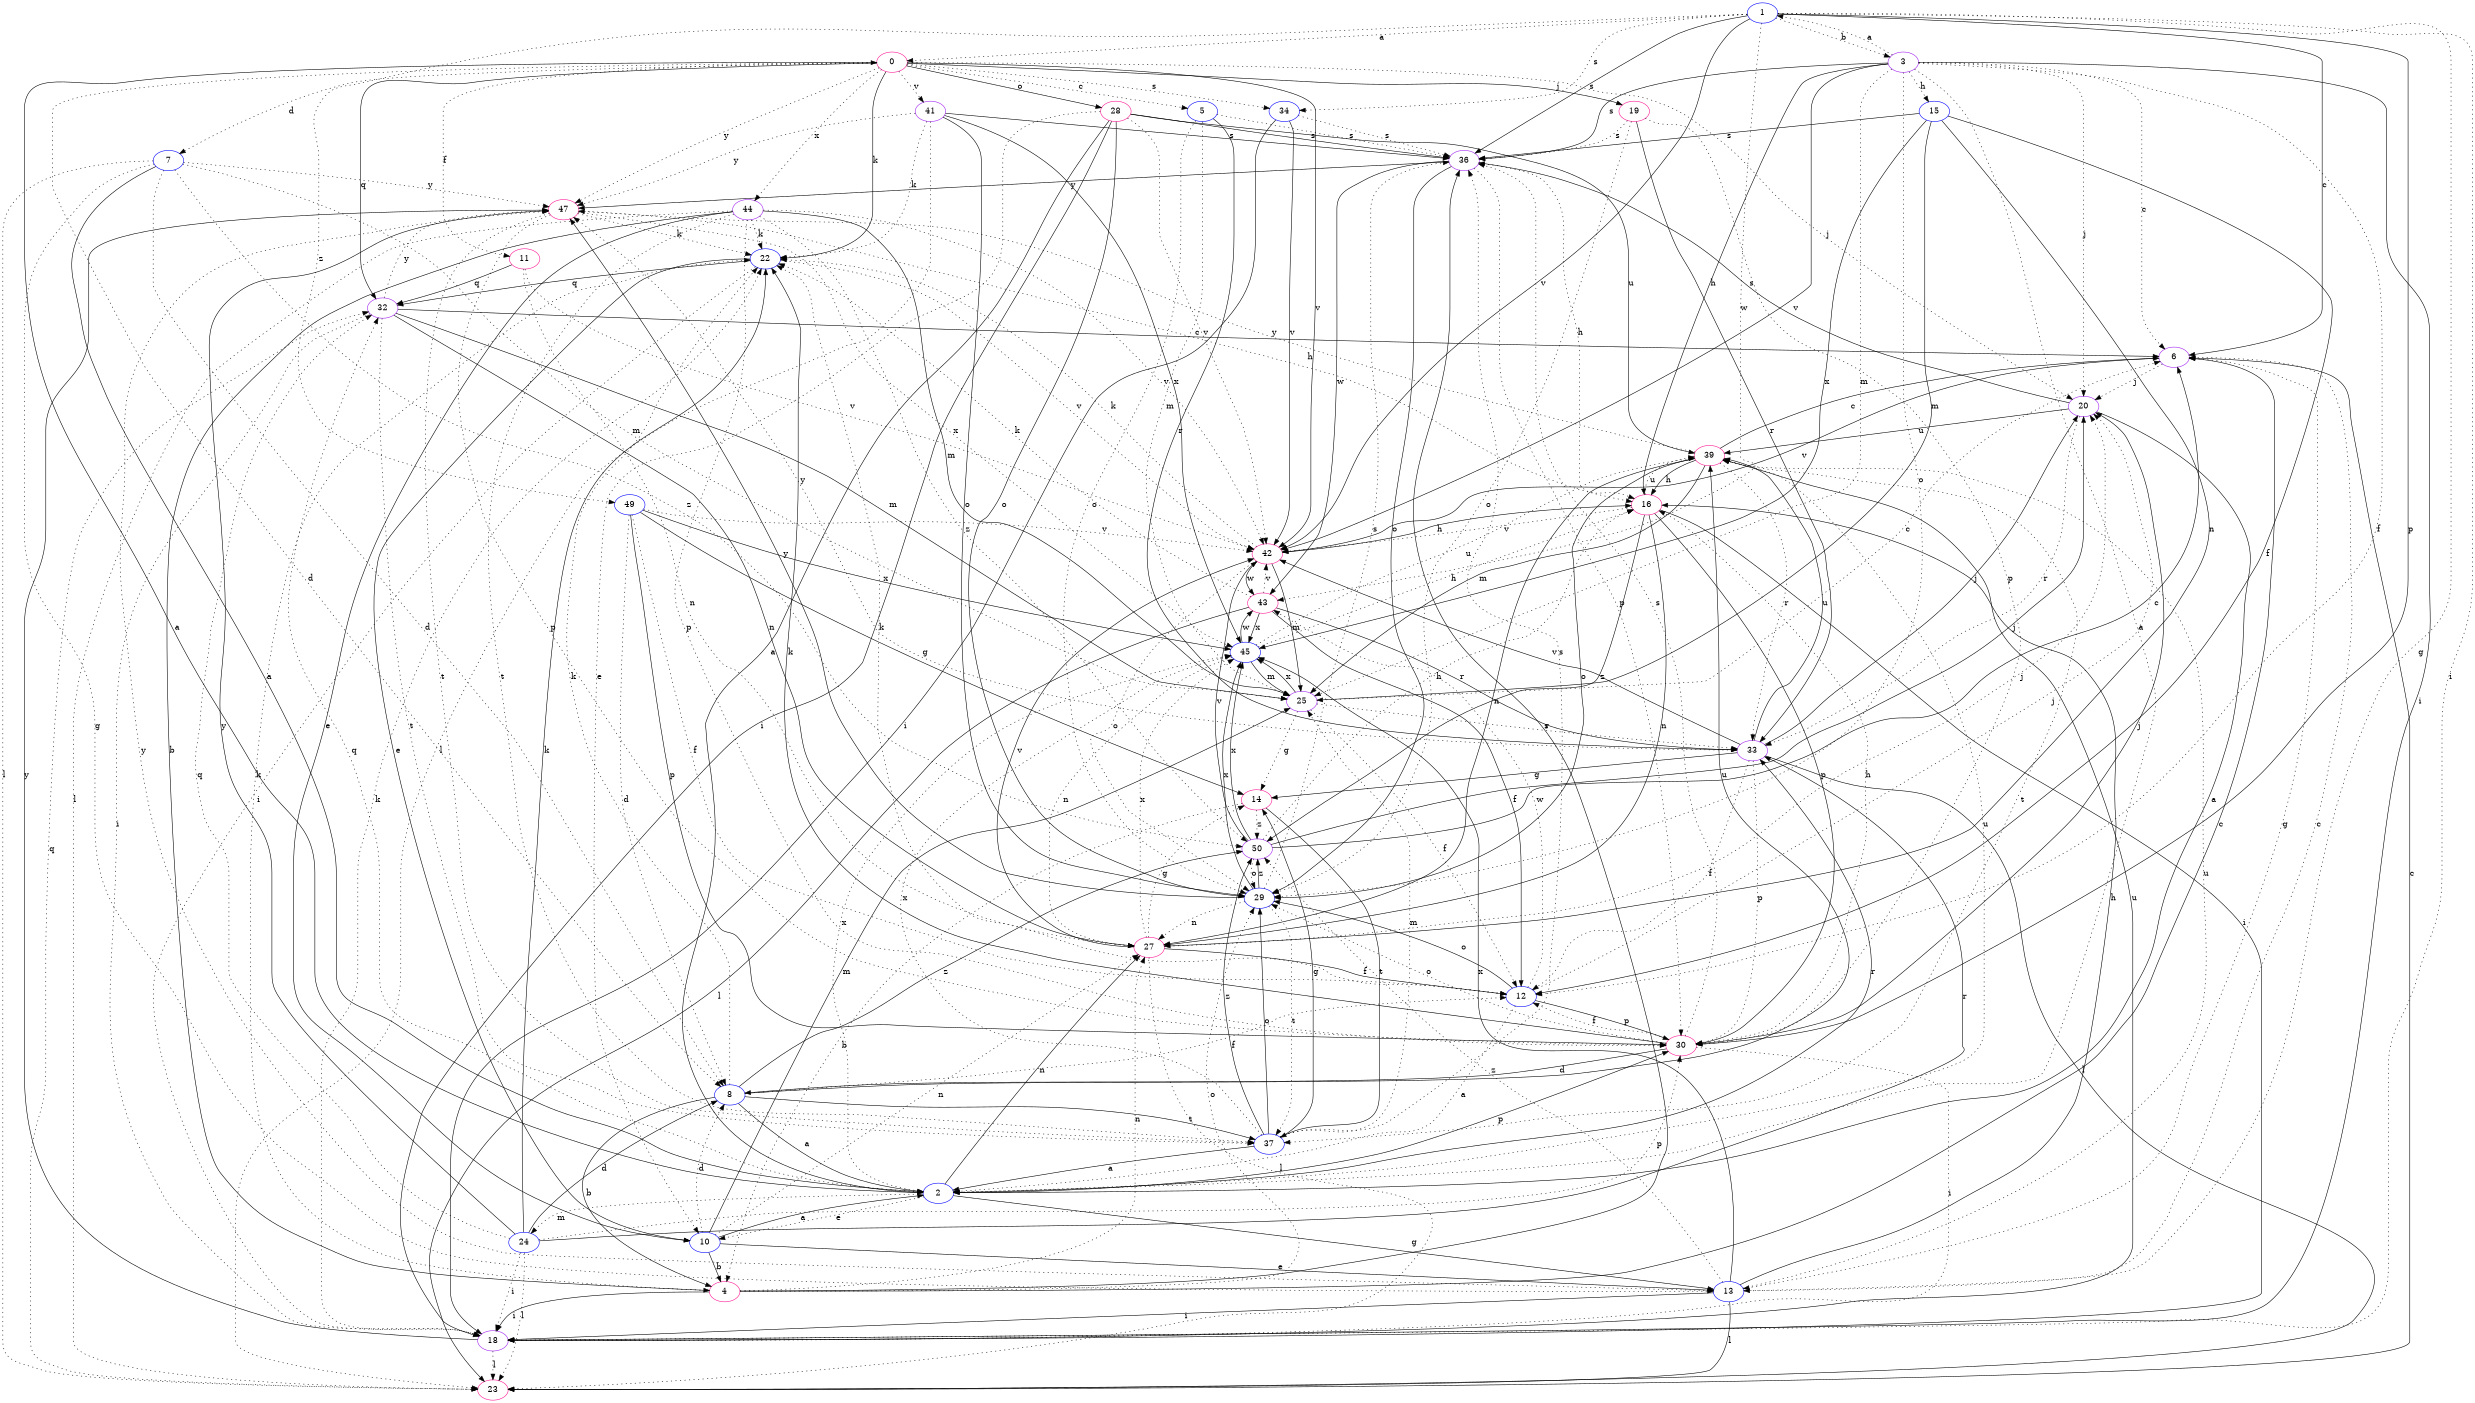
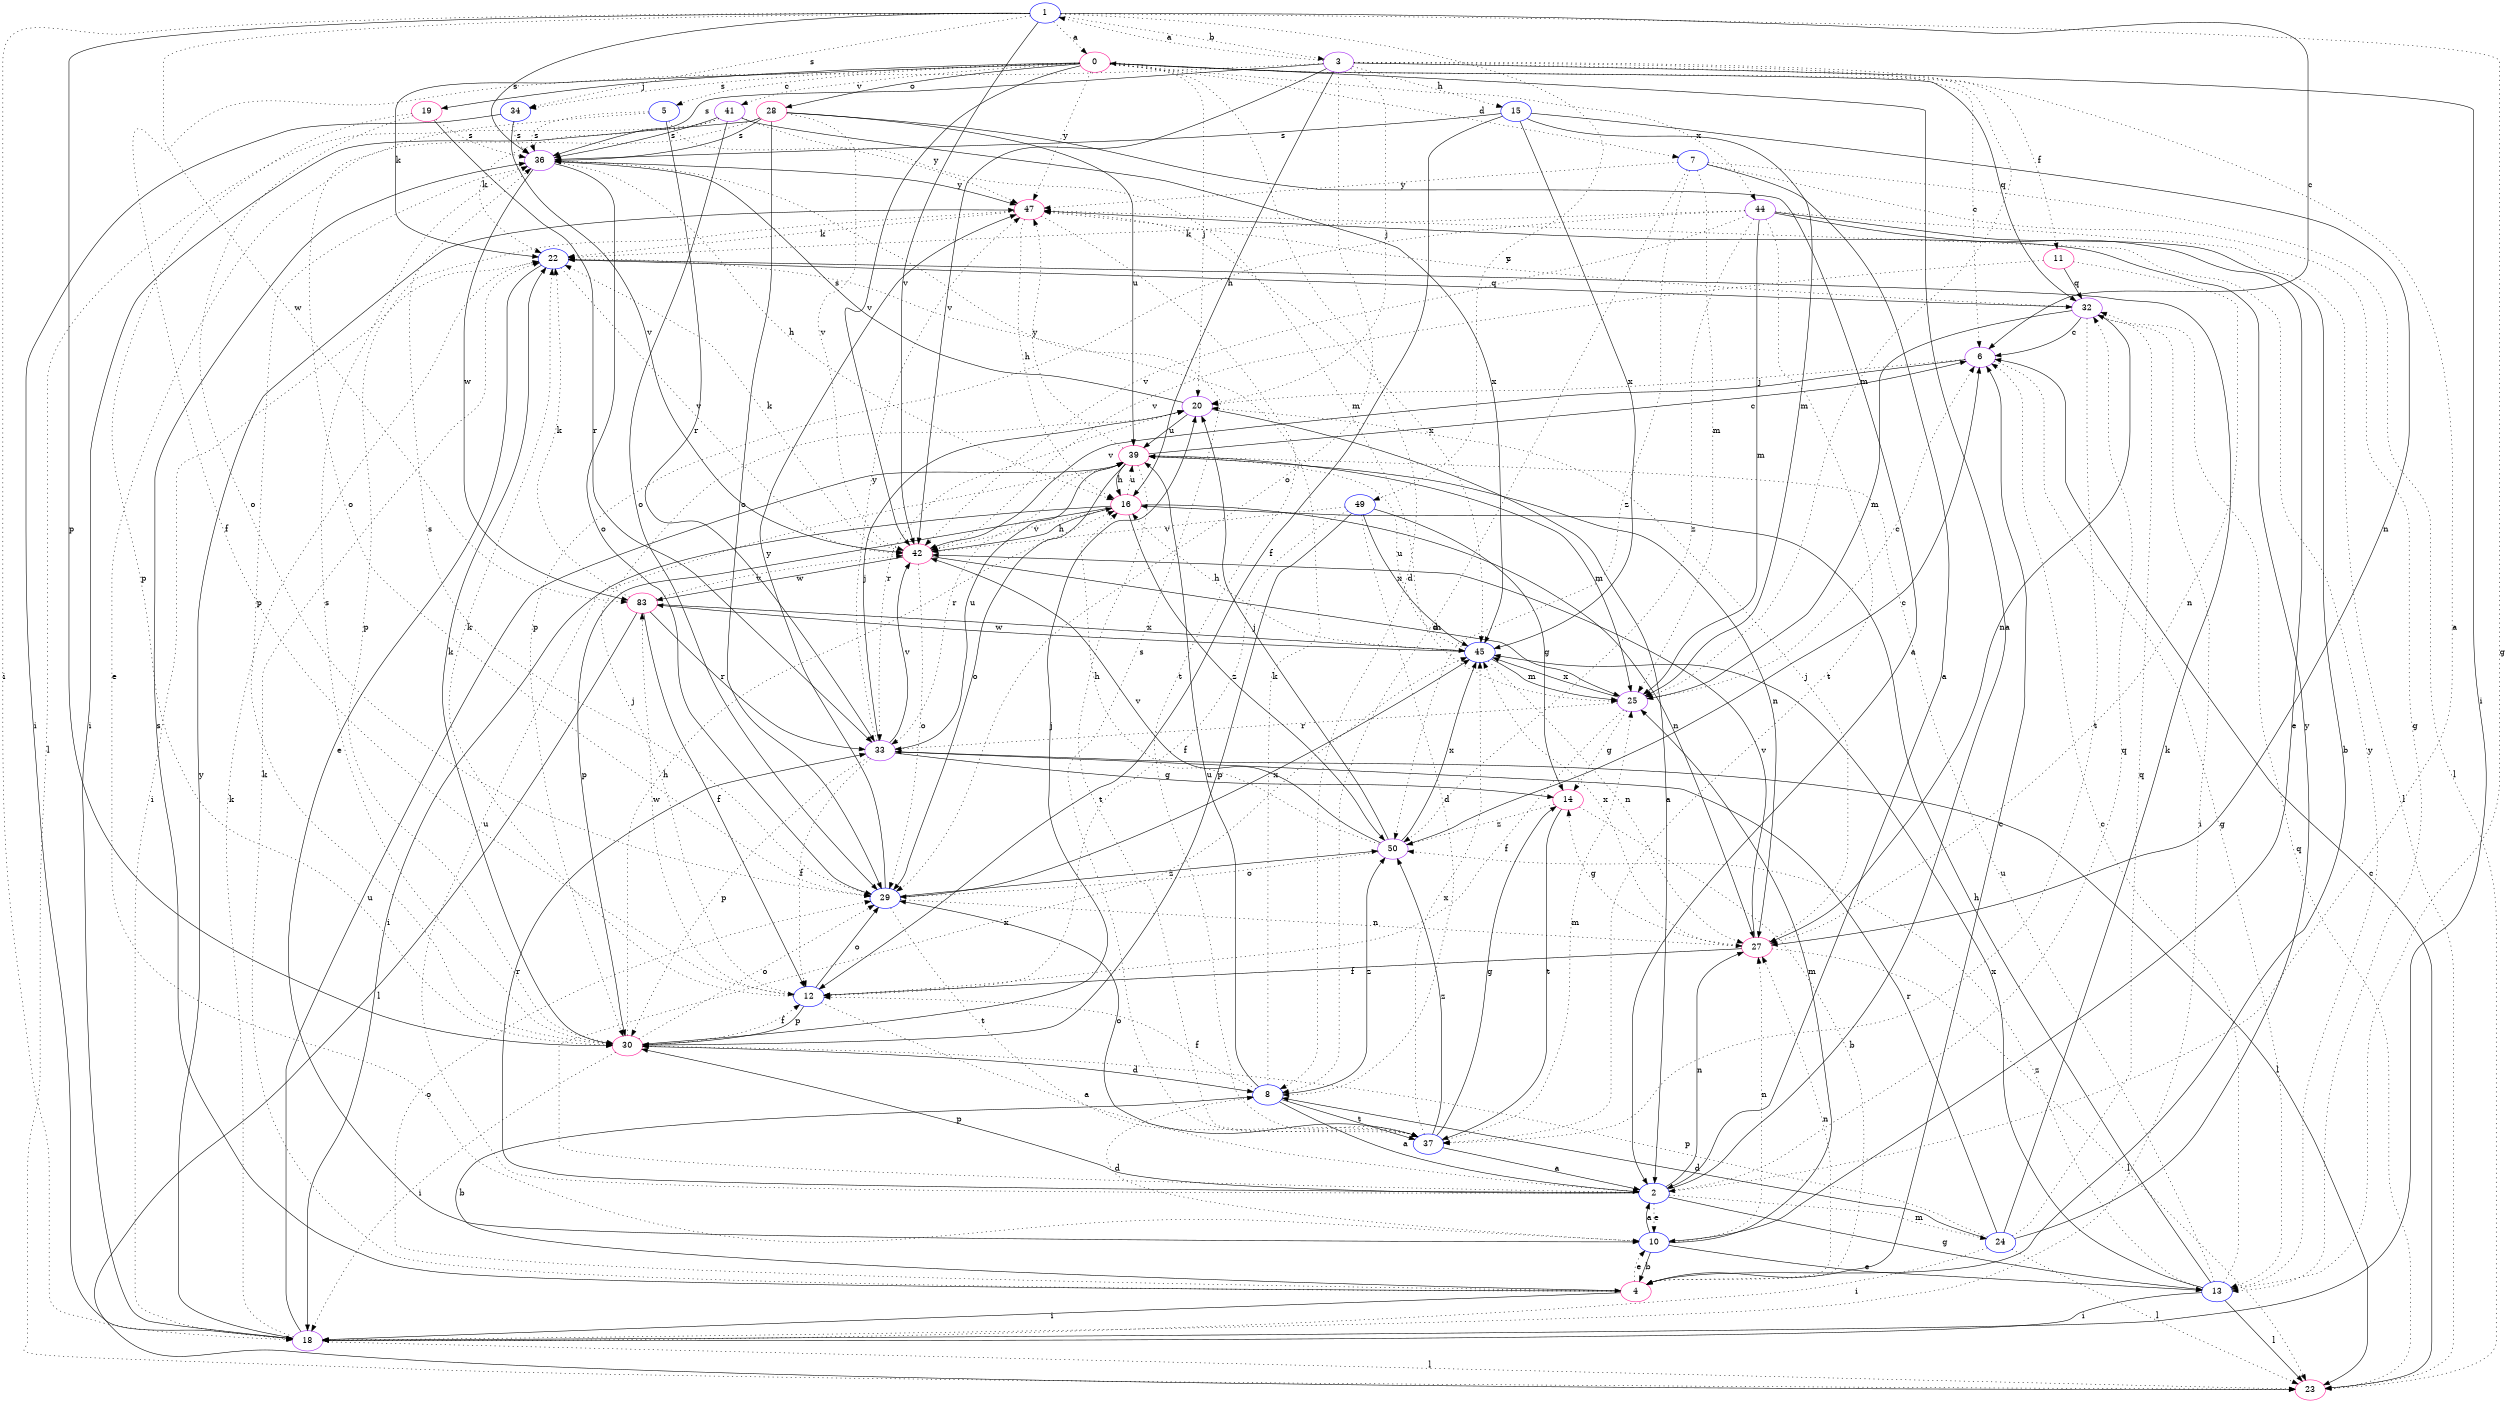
(1263, 603) -> (642, 603)
none -> (1635, 1267)
